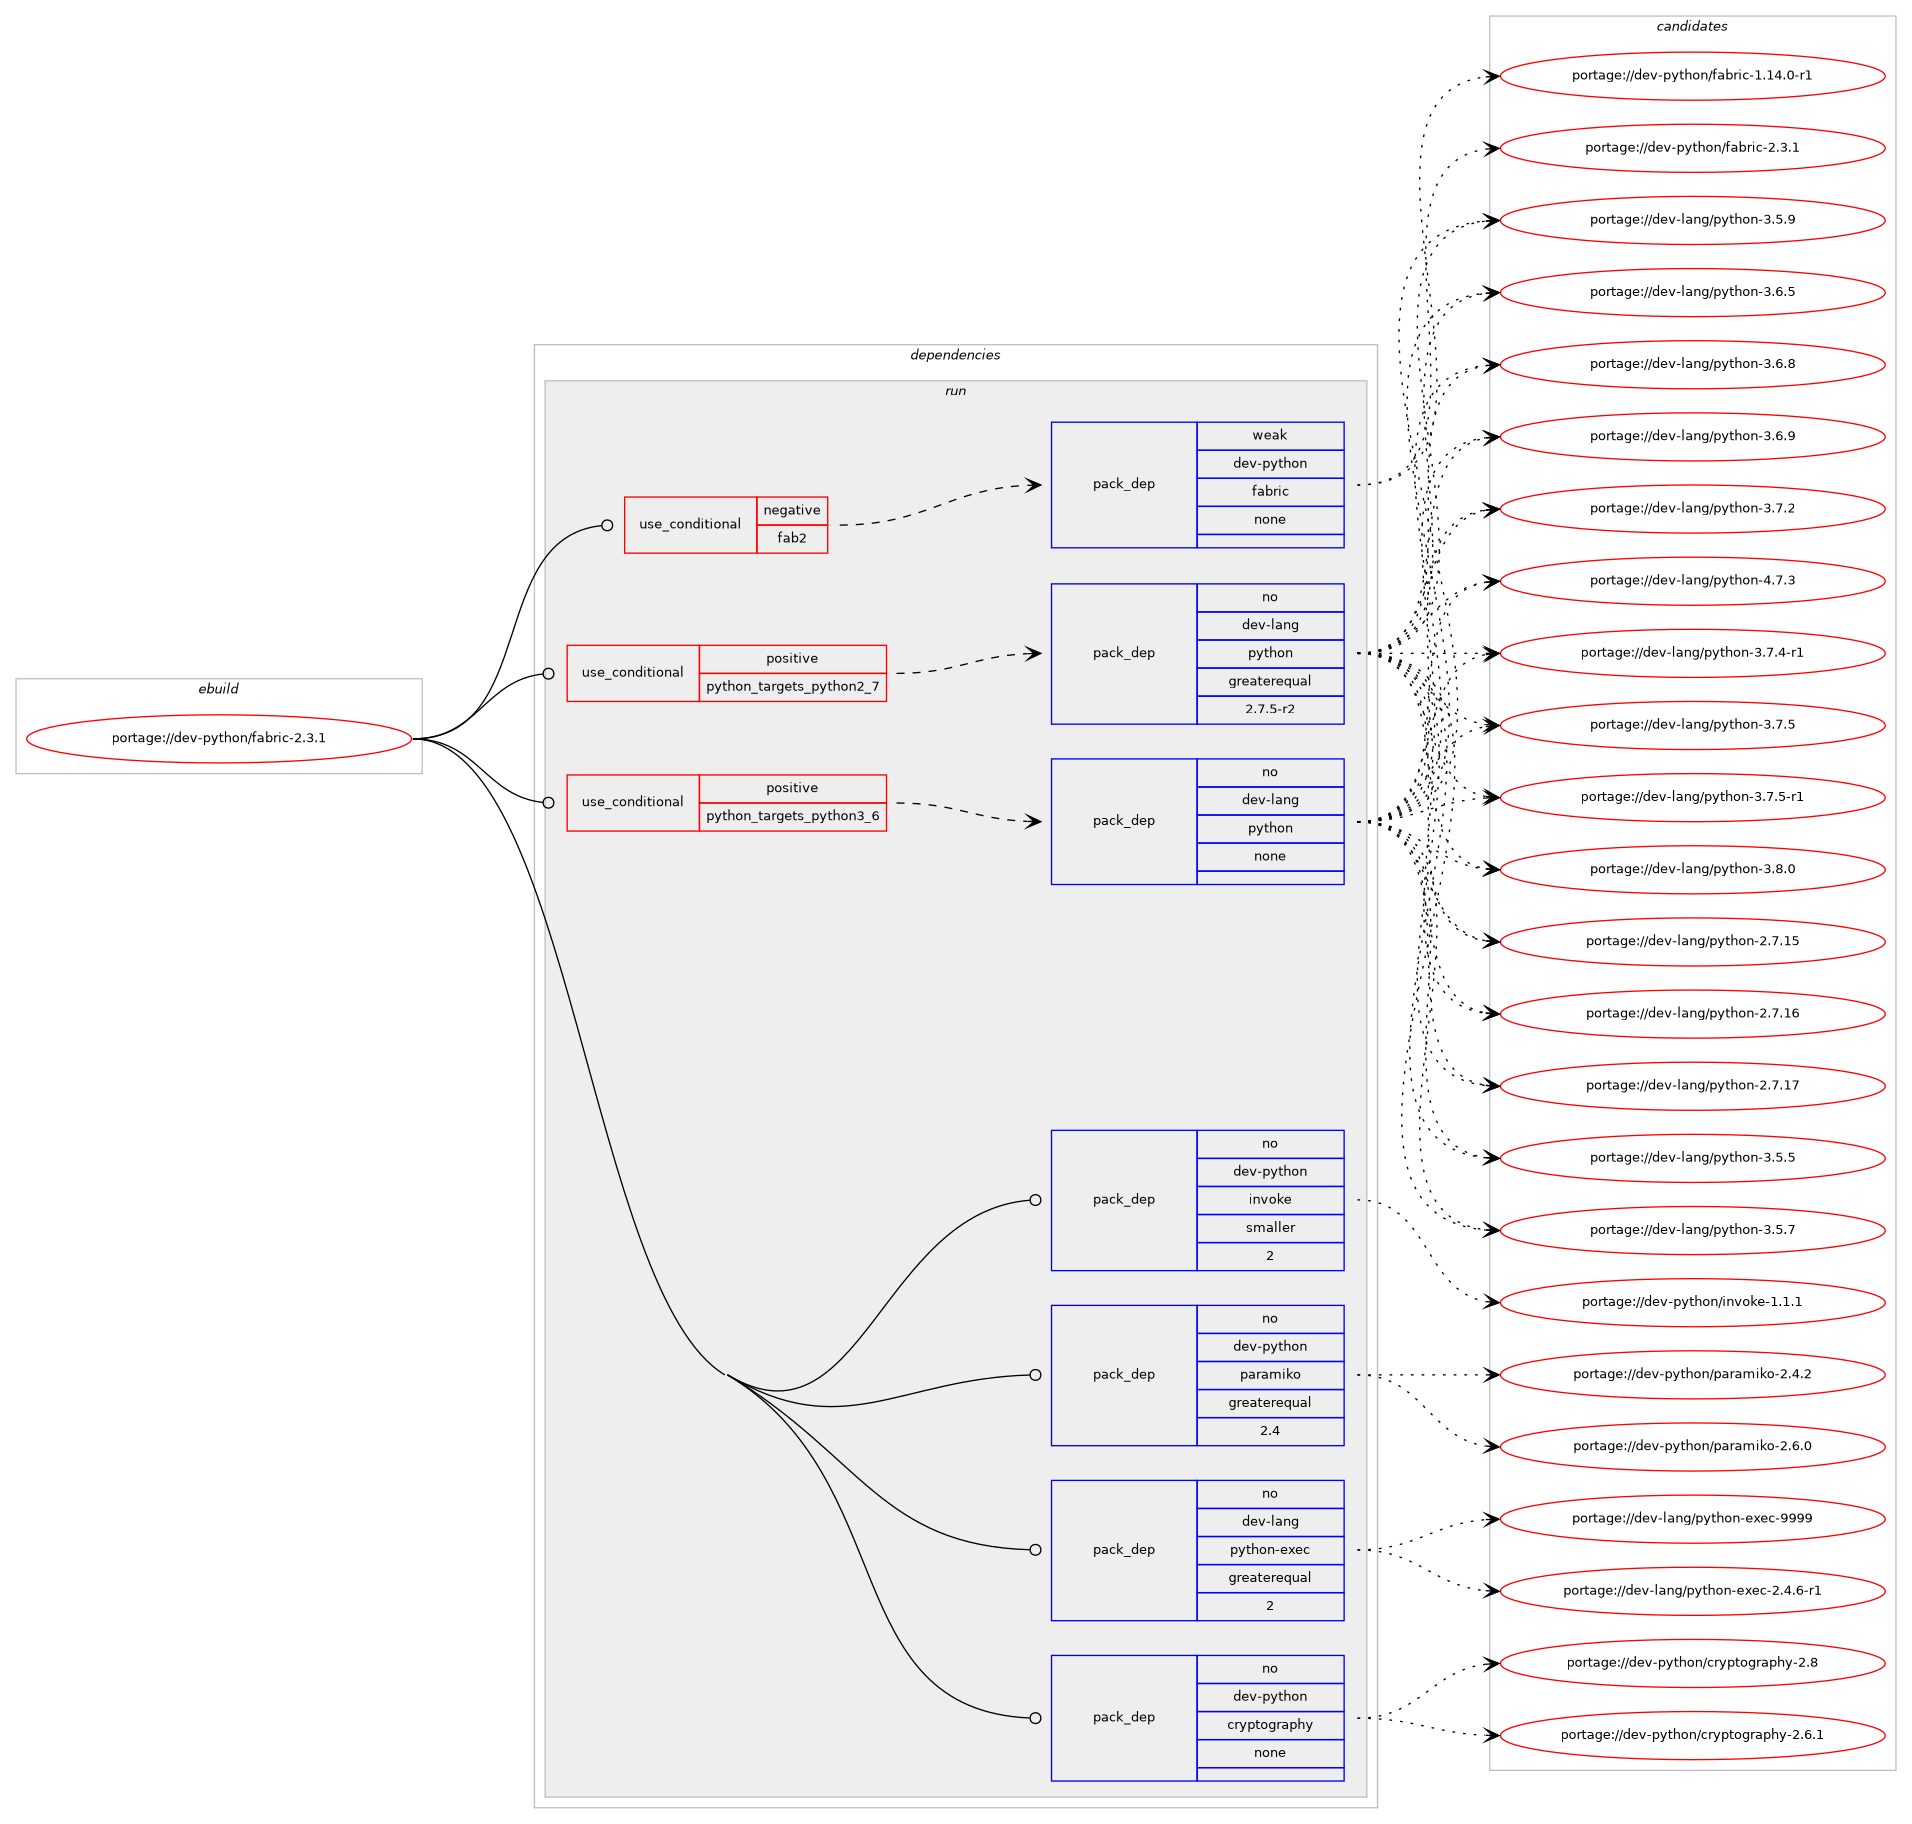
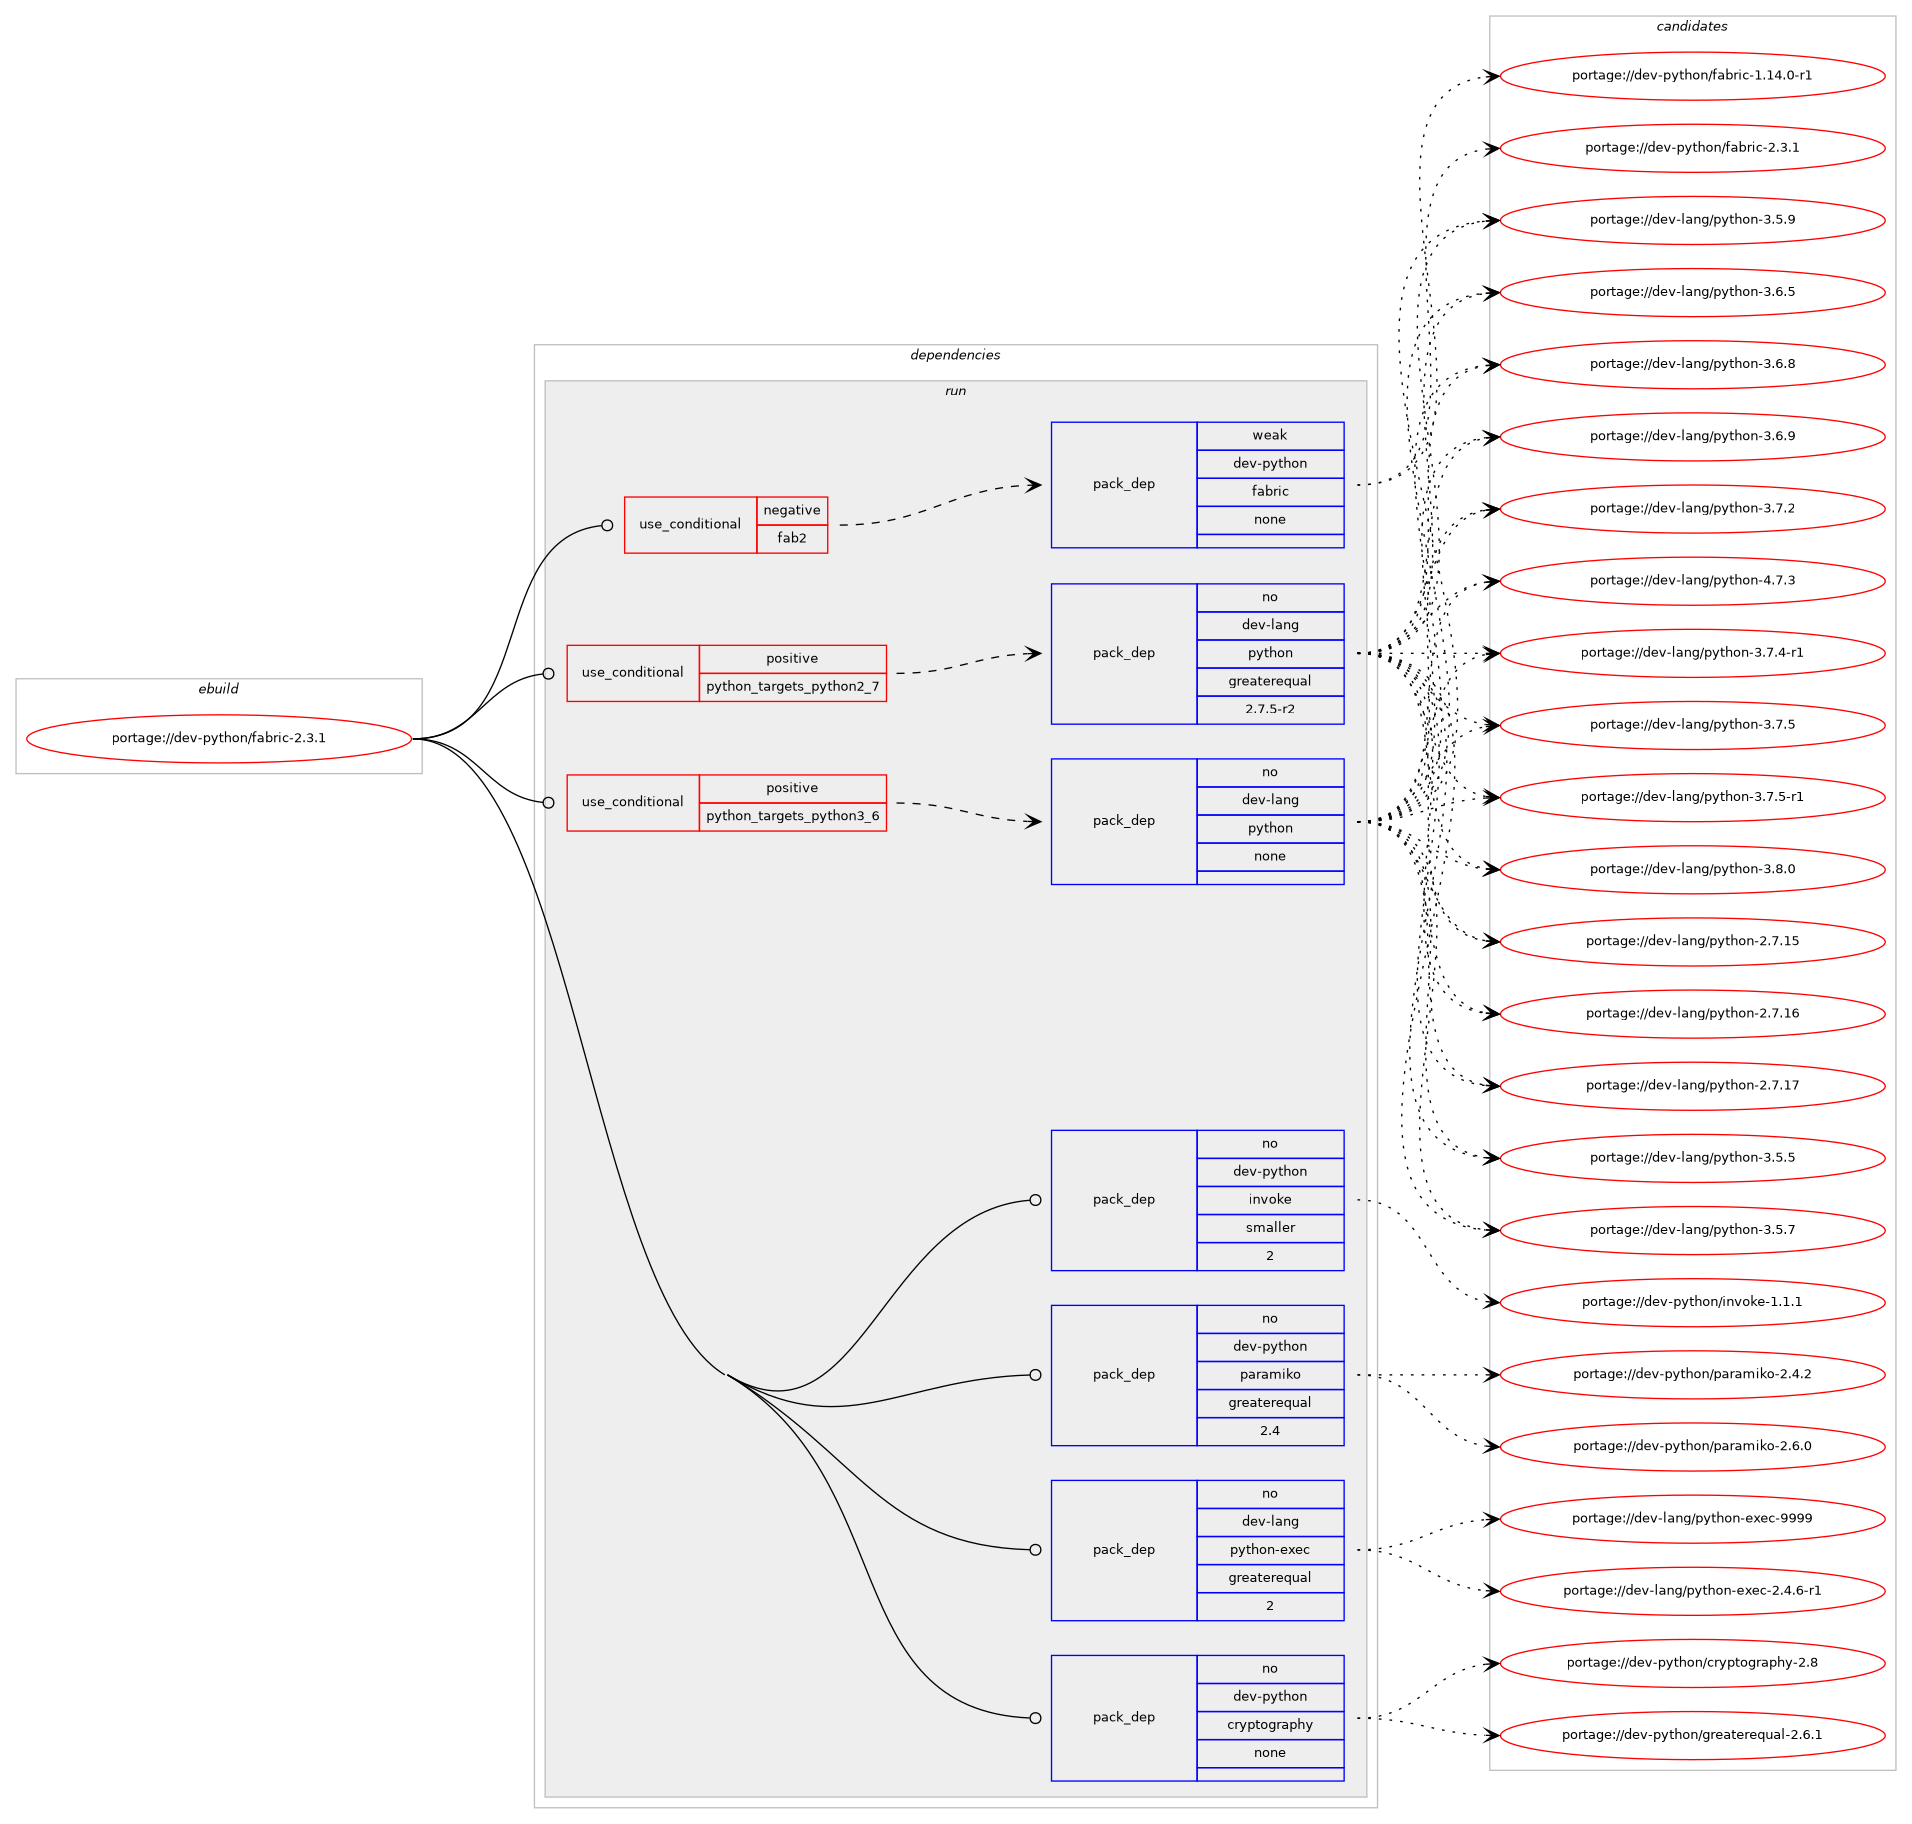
(1693, 1736) -> (1693, 1736)
